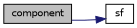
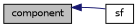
(84, 20) -> (93, 8)
